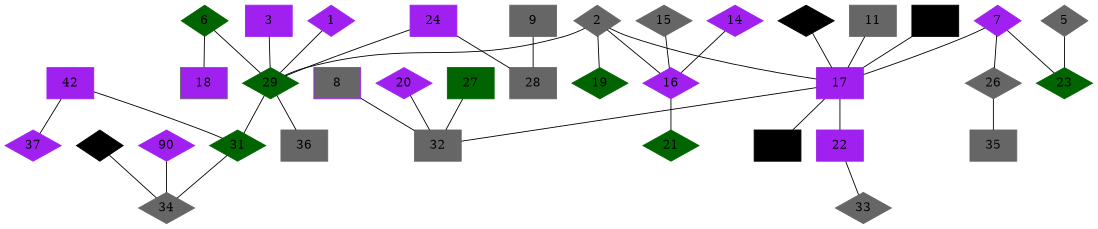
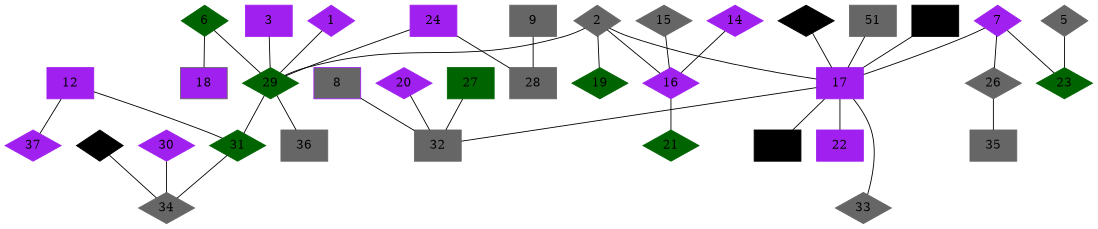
(873, 21) -> (873, 21)
(70, 83) -> (70, 83)
(167, 146) -> (167, 146)
(852, 178) -> (874, 145)
